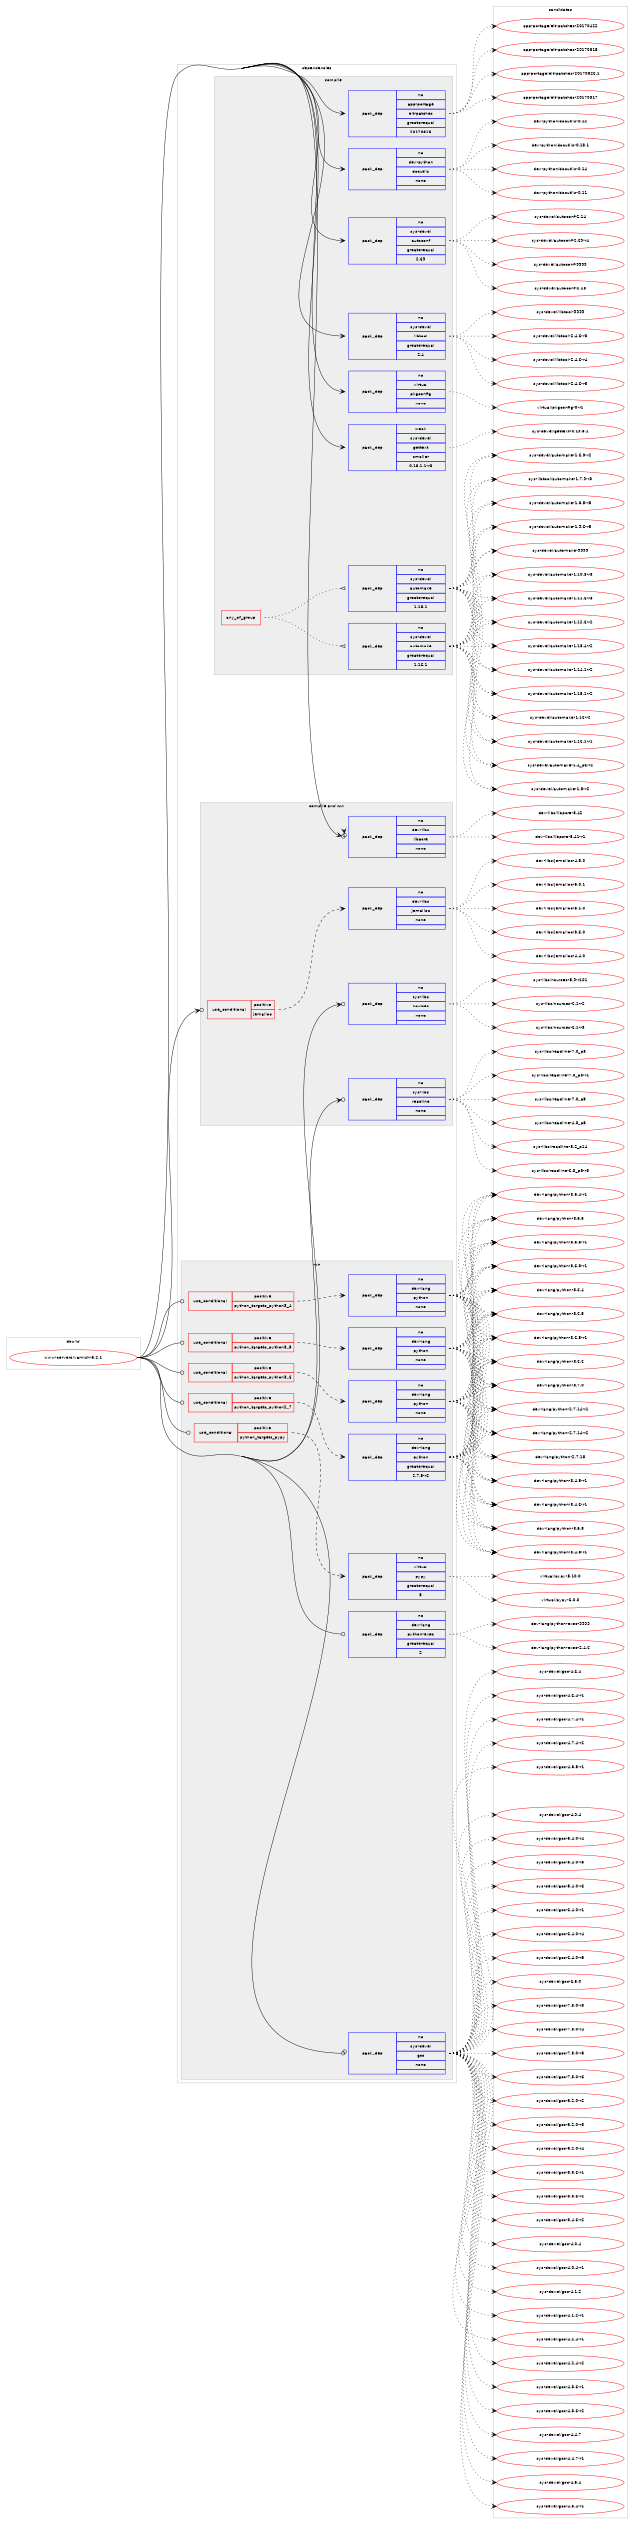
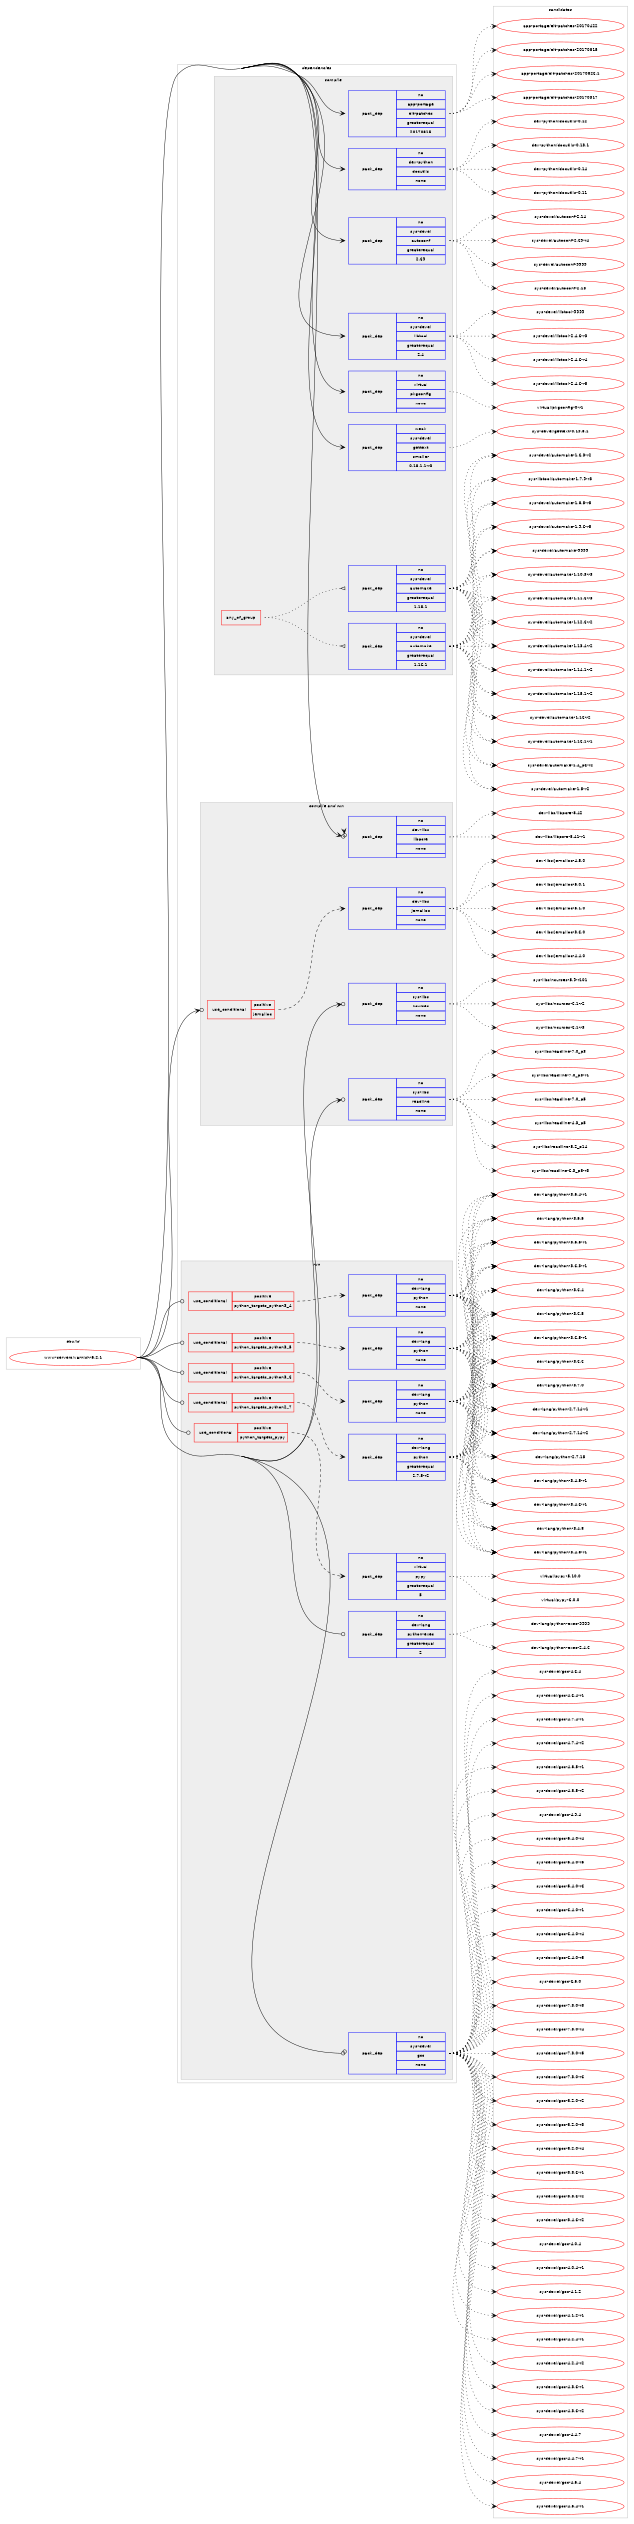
(560, 1529) -> (560, 1529)
none -> (560, 1791)
